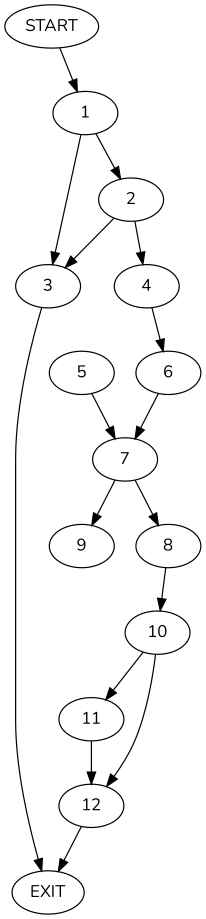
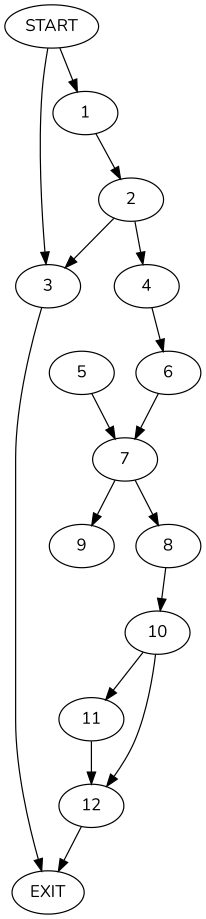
(68, 193) -> (40, 150)
